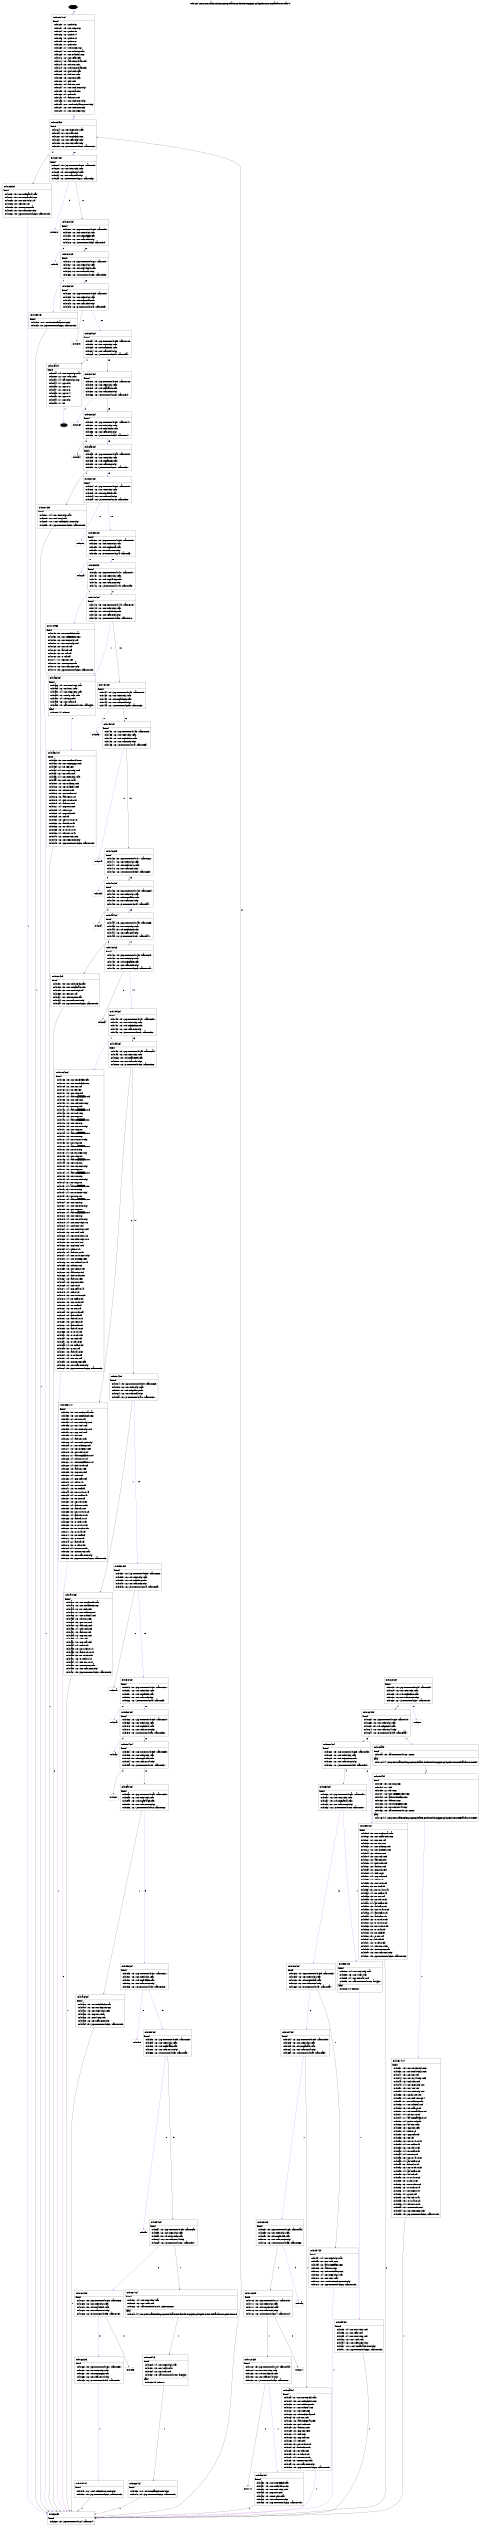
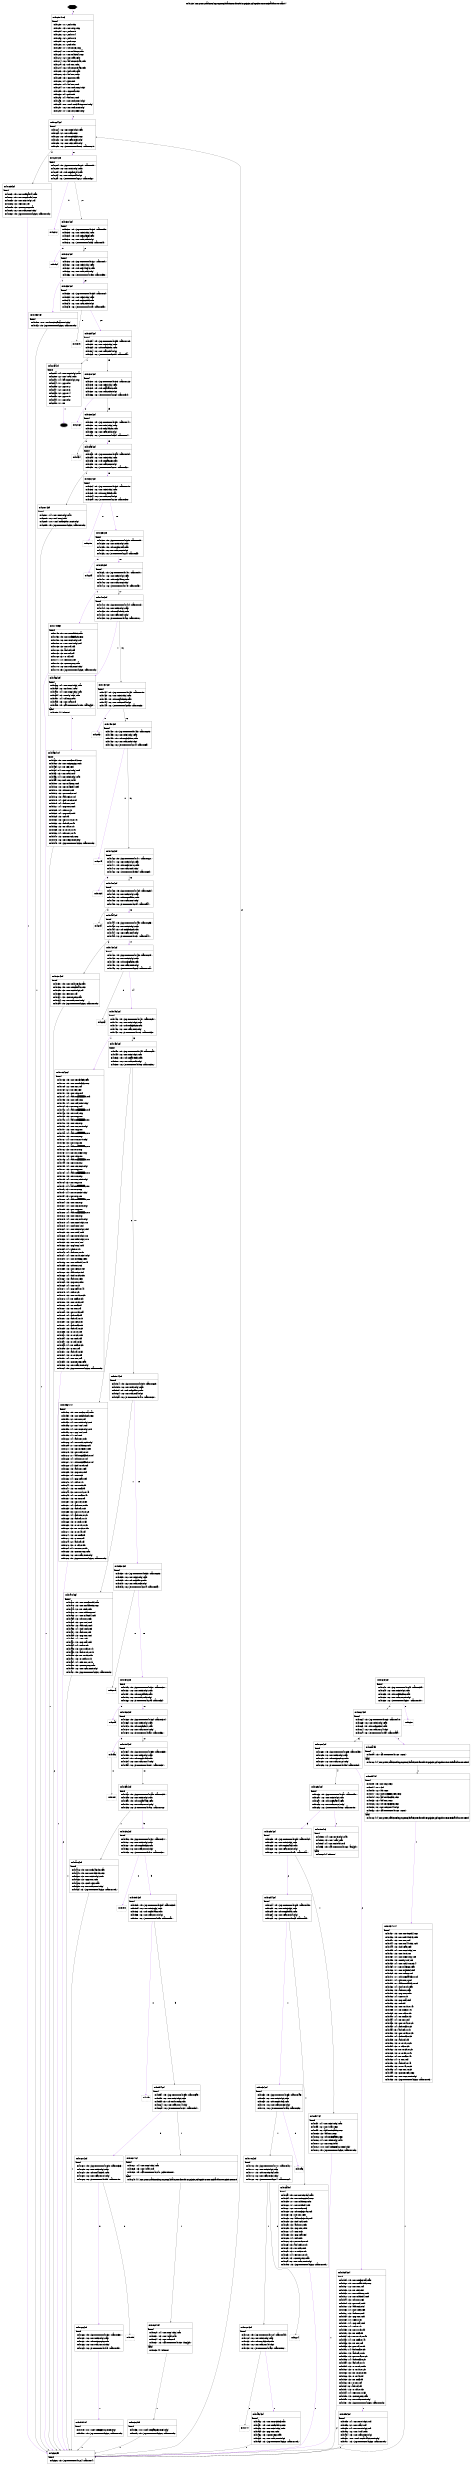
(116, 1780) -> (112, 1776)
(360, 2155) -> (362, 2408)
